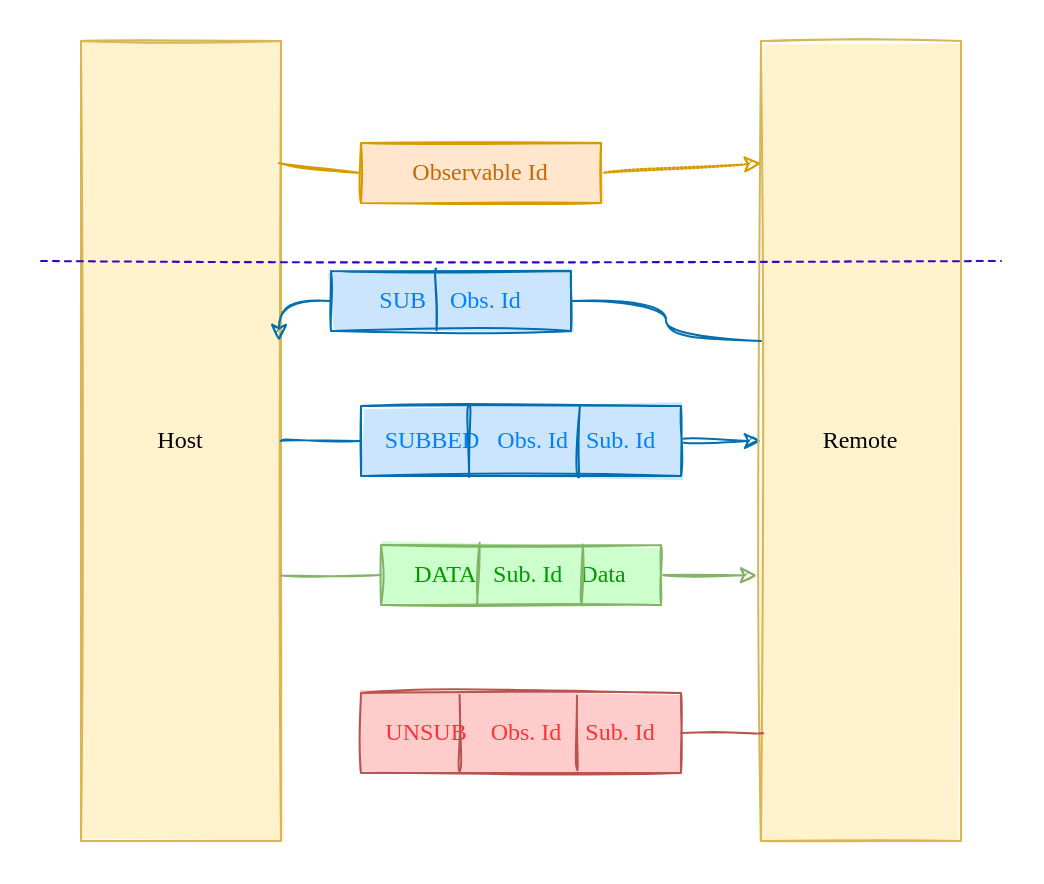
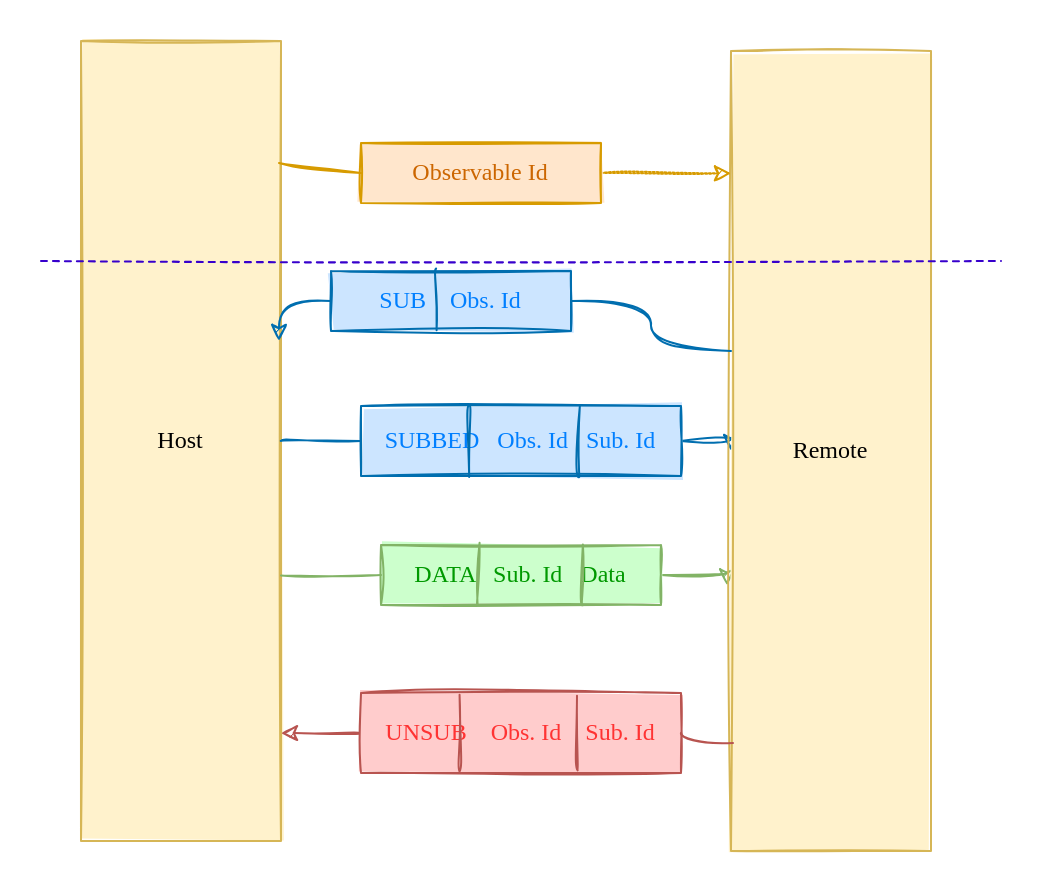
(861, 441) -> (831, 451)
none -> (324, 733)
